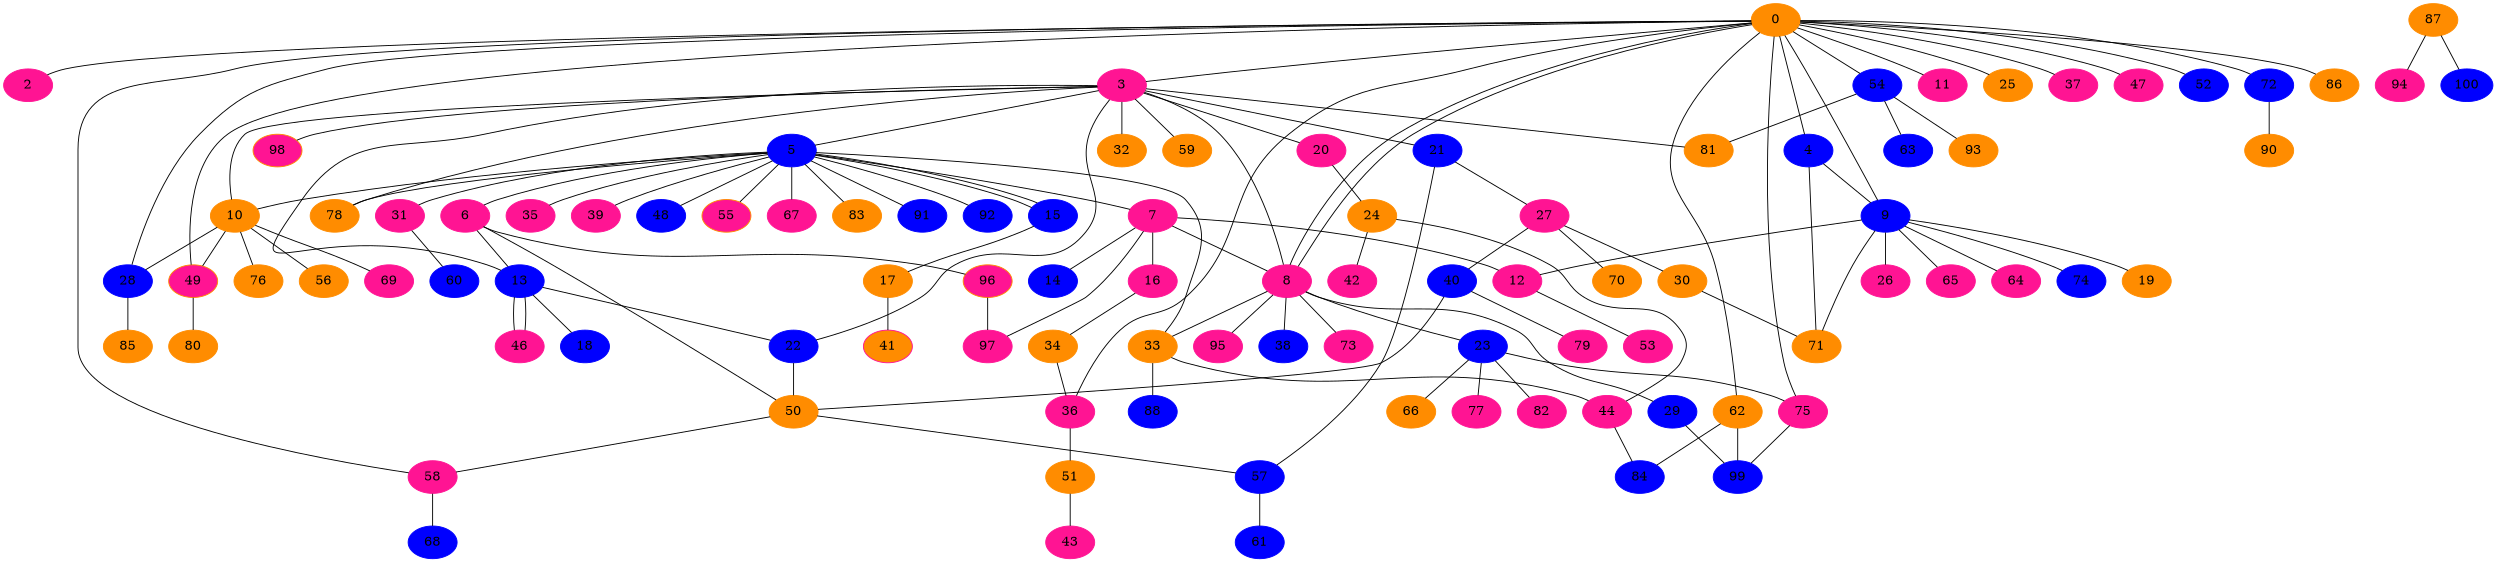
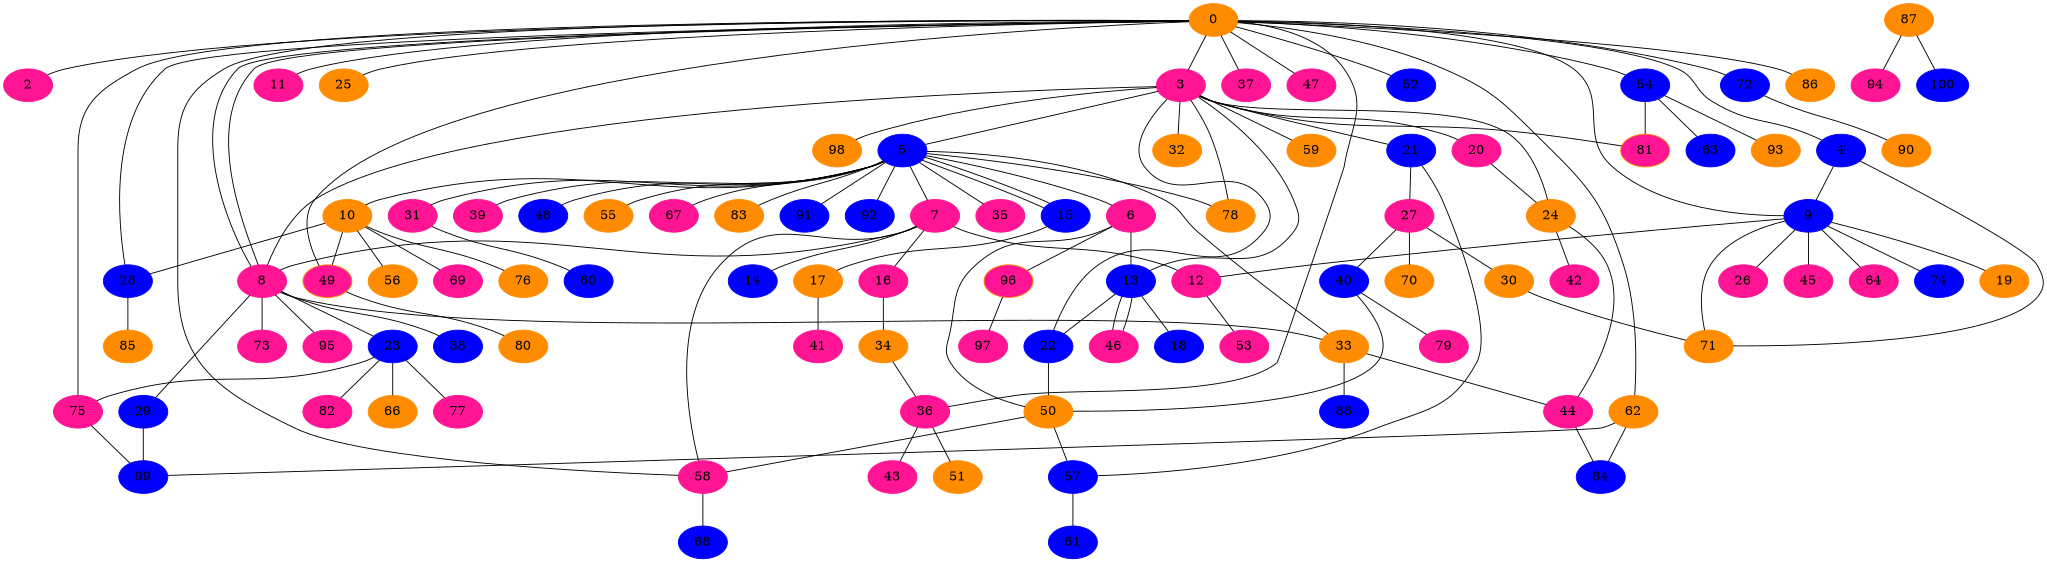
(451, 109) -> (1394, 112)
(278, 151) -> (837, 151)
(1709, 151) -> (1645, 151)
(726, 216) -> (609, 216)
(1951, 281) -> (1808, 281)
(1086, 297) -> (721, 264)
(888, 346) -> (818, 346)
(1070, 510) -> (909, 444)
